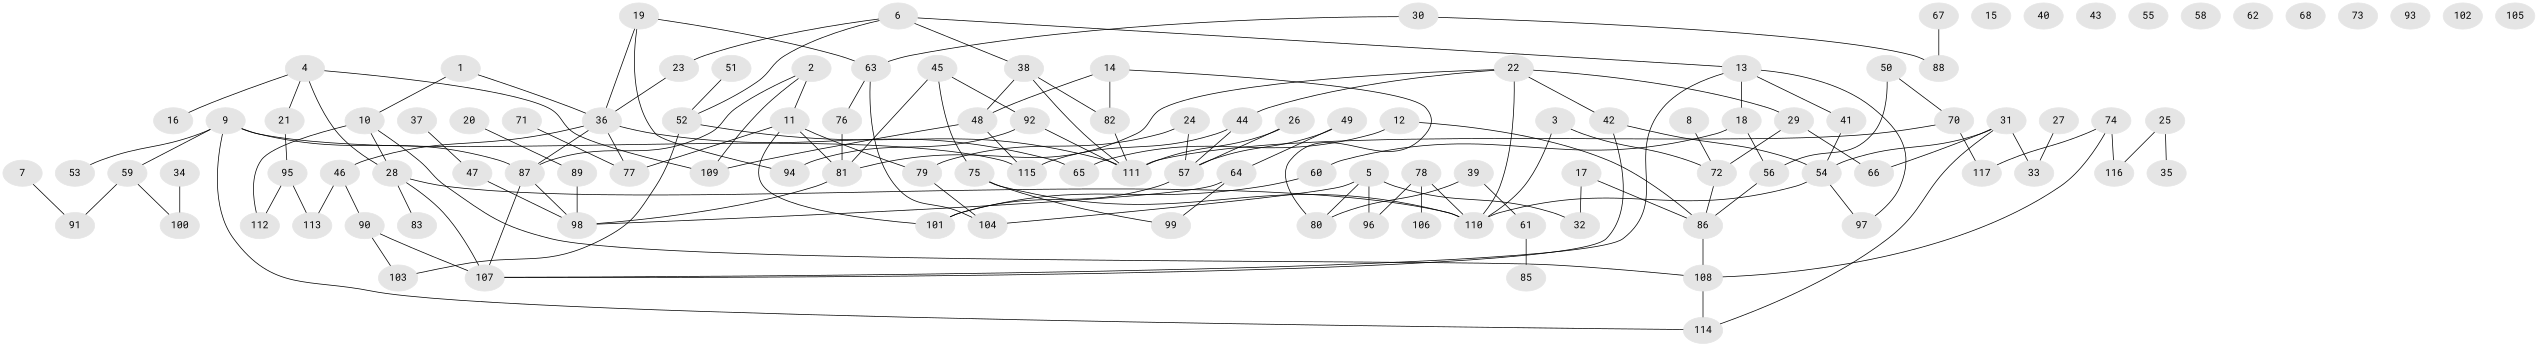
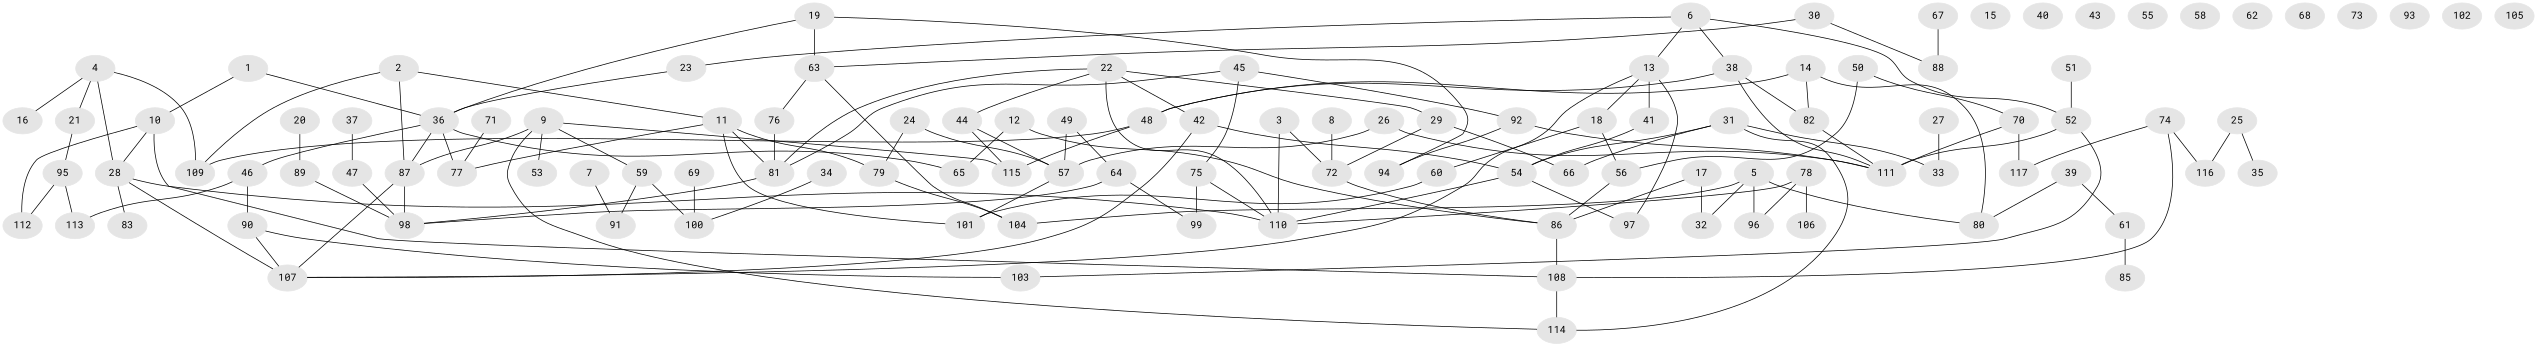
none -> (694, 173)
